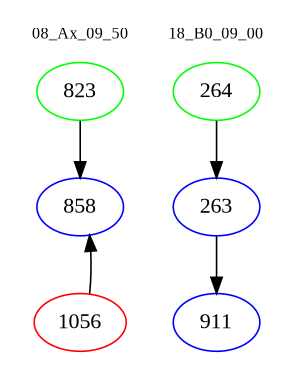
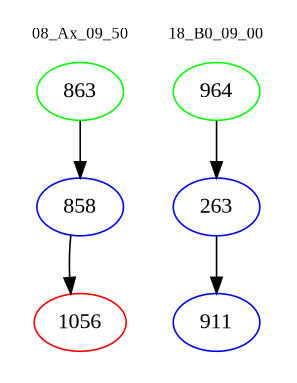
(80, 91) -> (80, 91)
(217, 91) -> (217, 91)
(91, 273) -> (69, 256)
